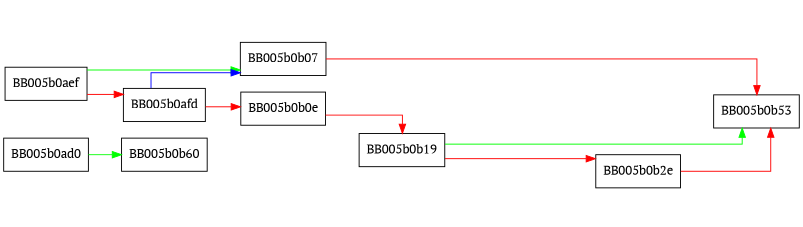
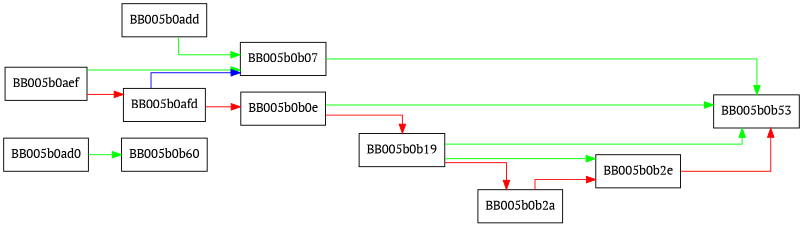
none -> (164, 20)
(555, 59) -> (555, 59)
none -> (515, 105)
(516, 159) -> (516, 159)
none -> (520, 206)
